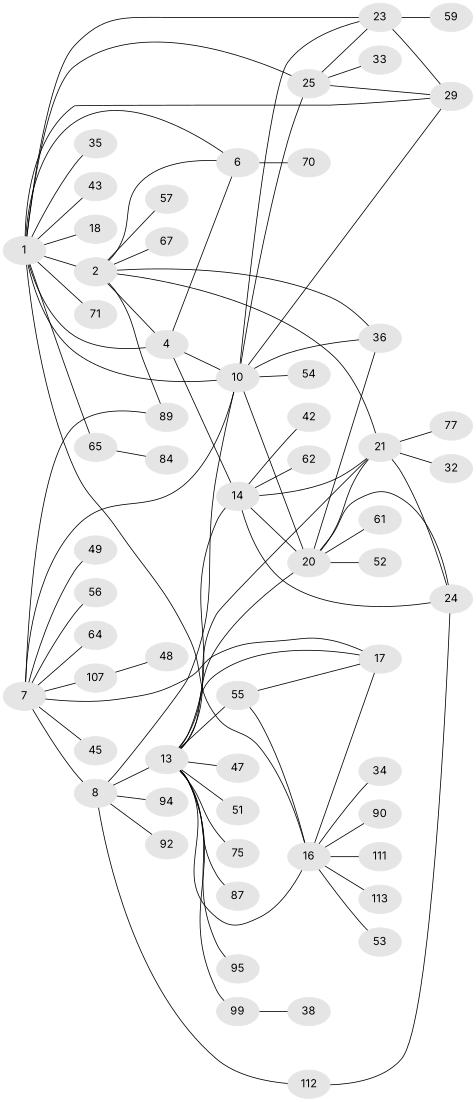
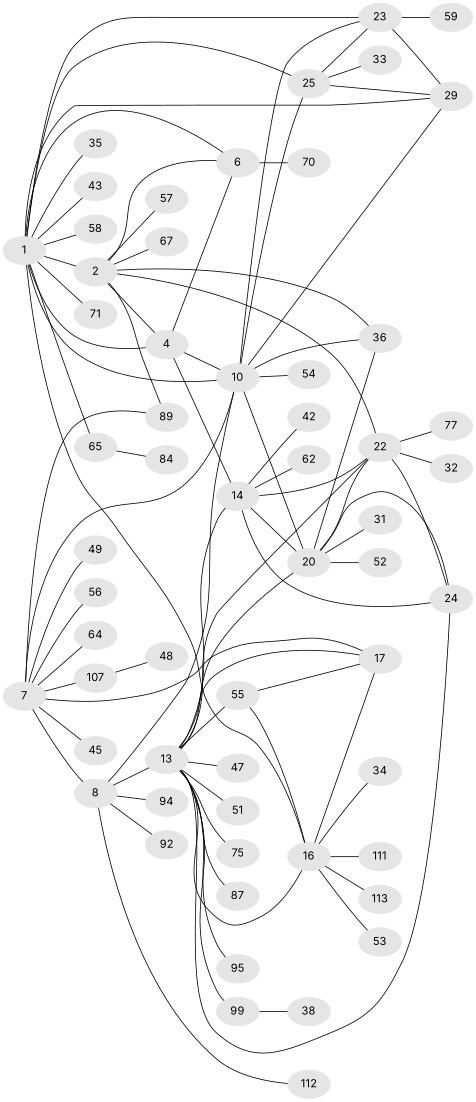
(96, 229) -> (96, 229)
(380, 447) -> (380, 447)
(380, 520) -> (380, 520)
(380, 814) -> none
(433, 877) -> (359, 1018)
